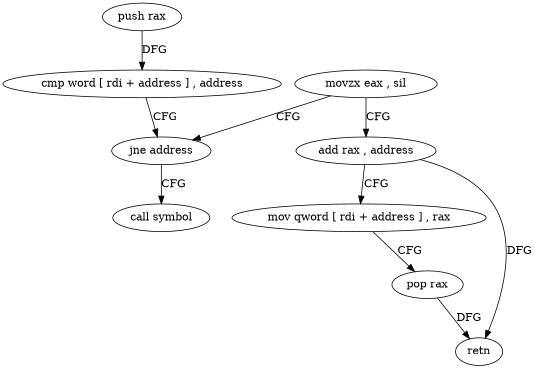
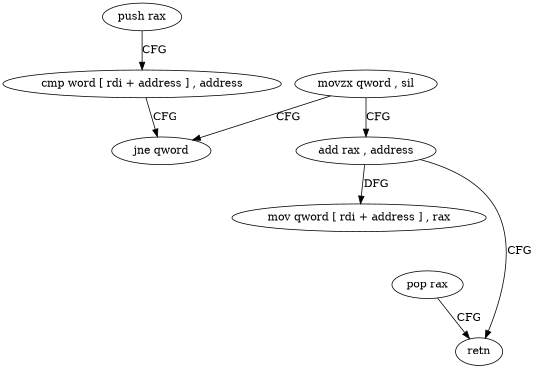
(154, 50) -> (154, 50)
(366, 84) -> (366, 84)
(161, 151) -> (161, 151)
(376, 184) -> (376, 184)
(161, 218) -> none
(391, 249) -> none
(520, 251) -> (520, 251)
(469, 318) -> (469, 318)
